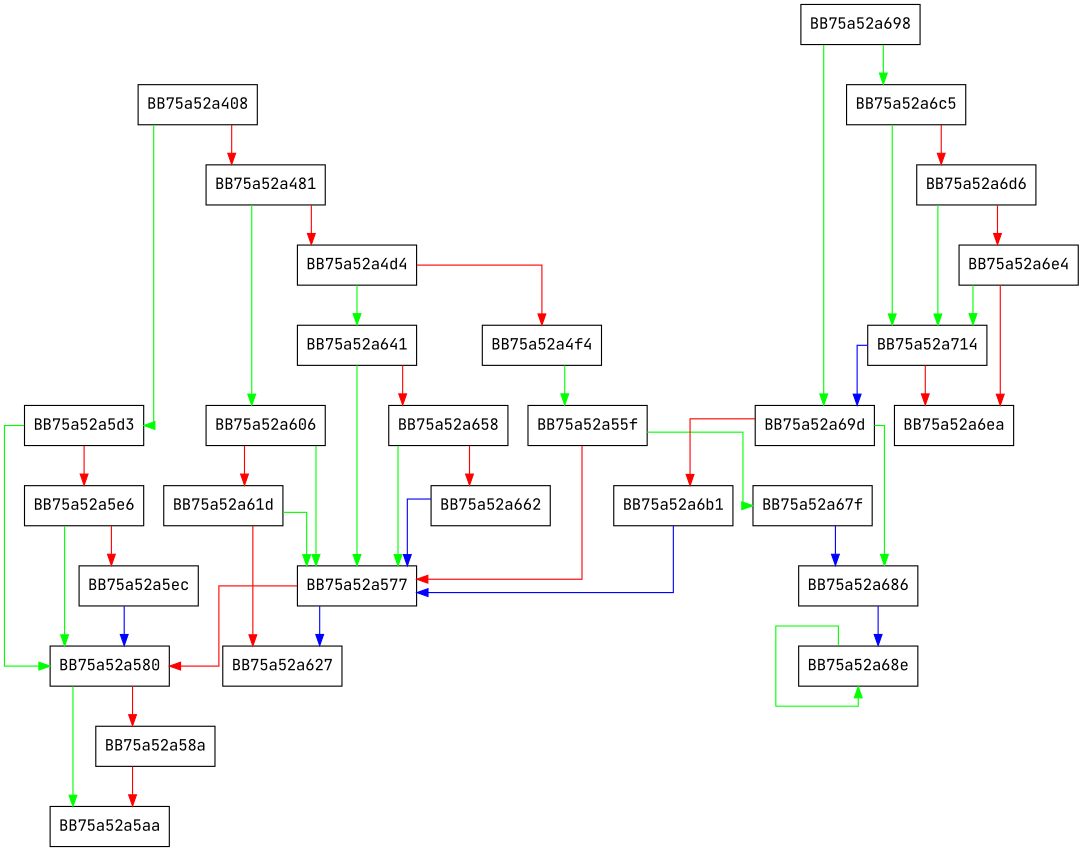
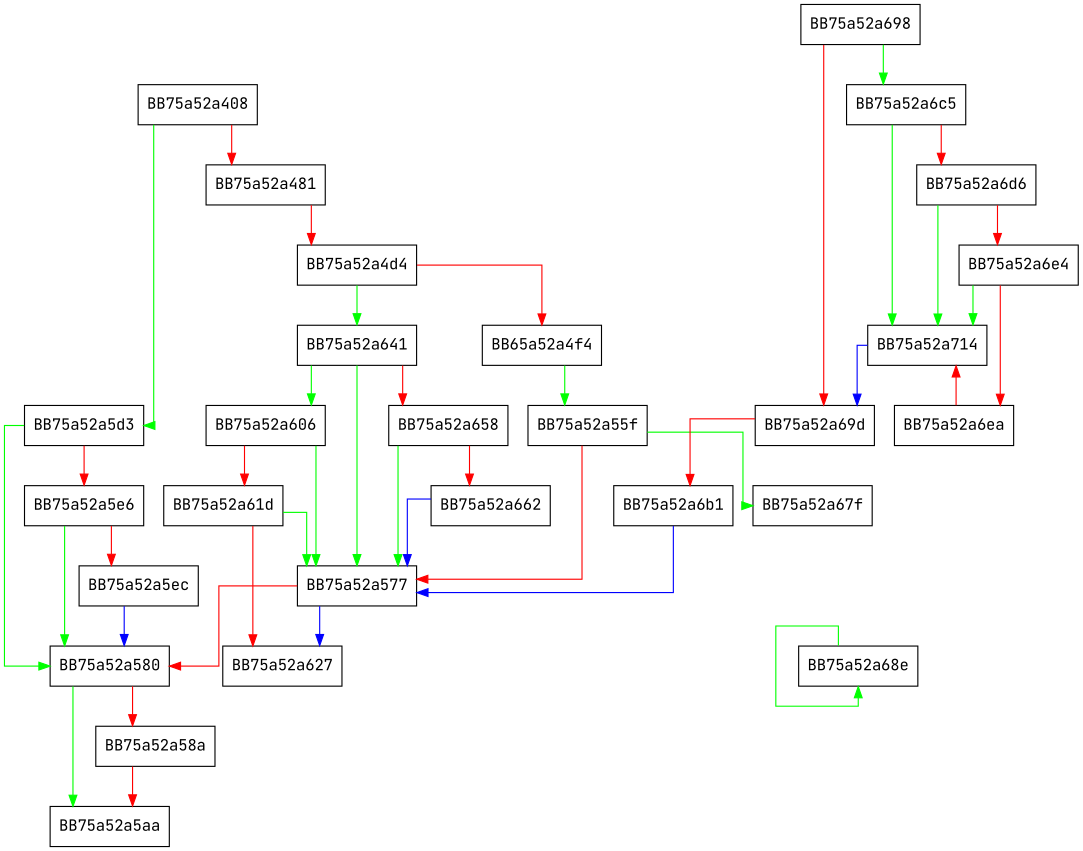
(824, 219) -> (824, 219)
(252, 300) -> (311, 380)
(542, 345) -> (542, 345)
(925, 380) -> (956, 391)
(858, 586) -> none
